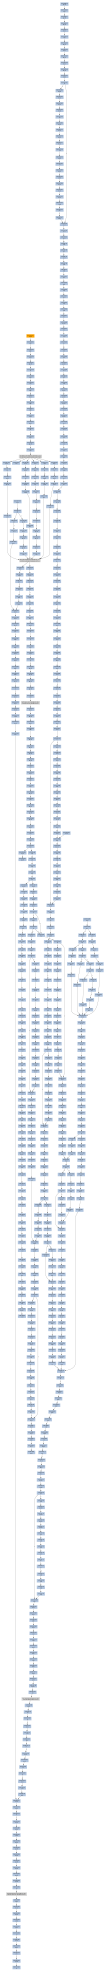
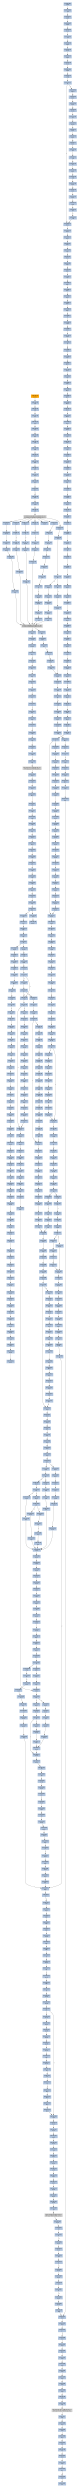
none -> (60, 528)
(57, 836) -> (56, 840)
none -> (47, 1448)
